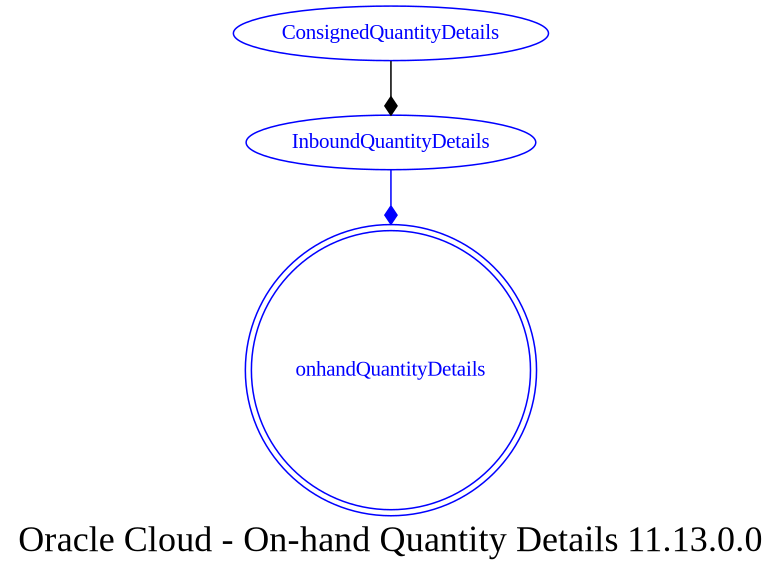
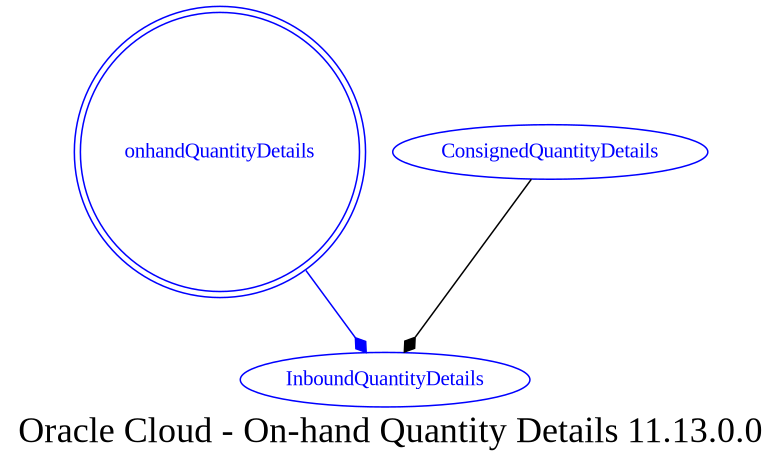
(391, 188) -> (331, 304)
